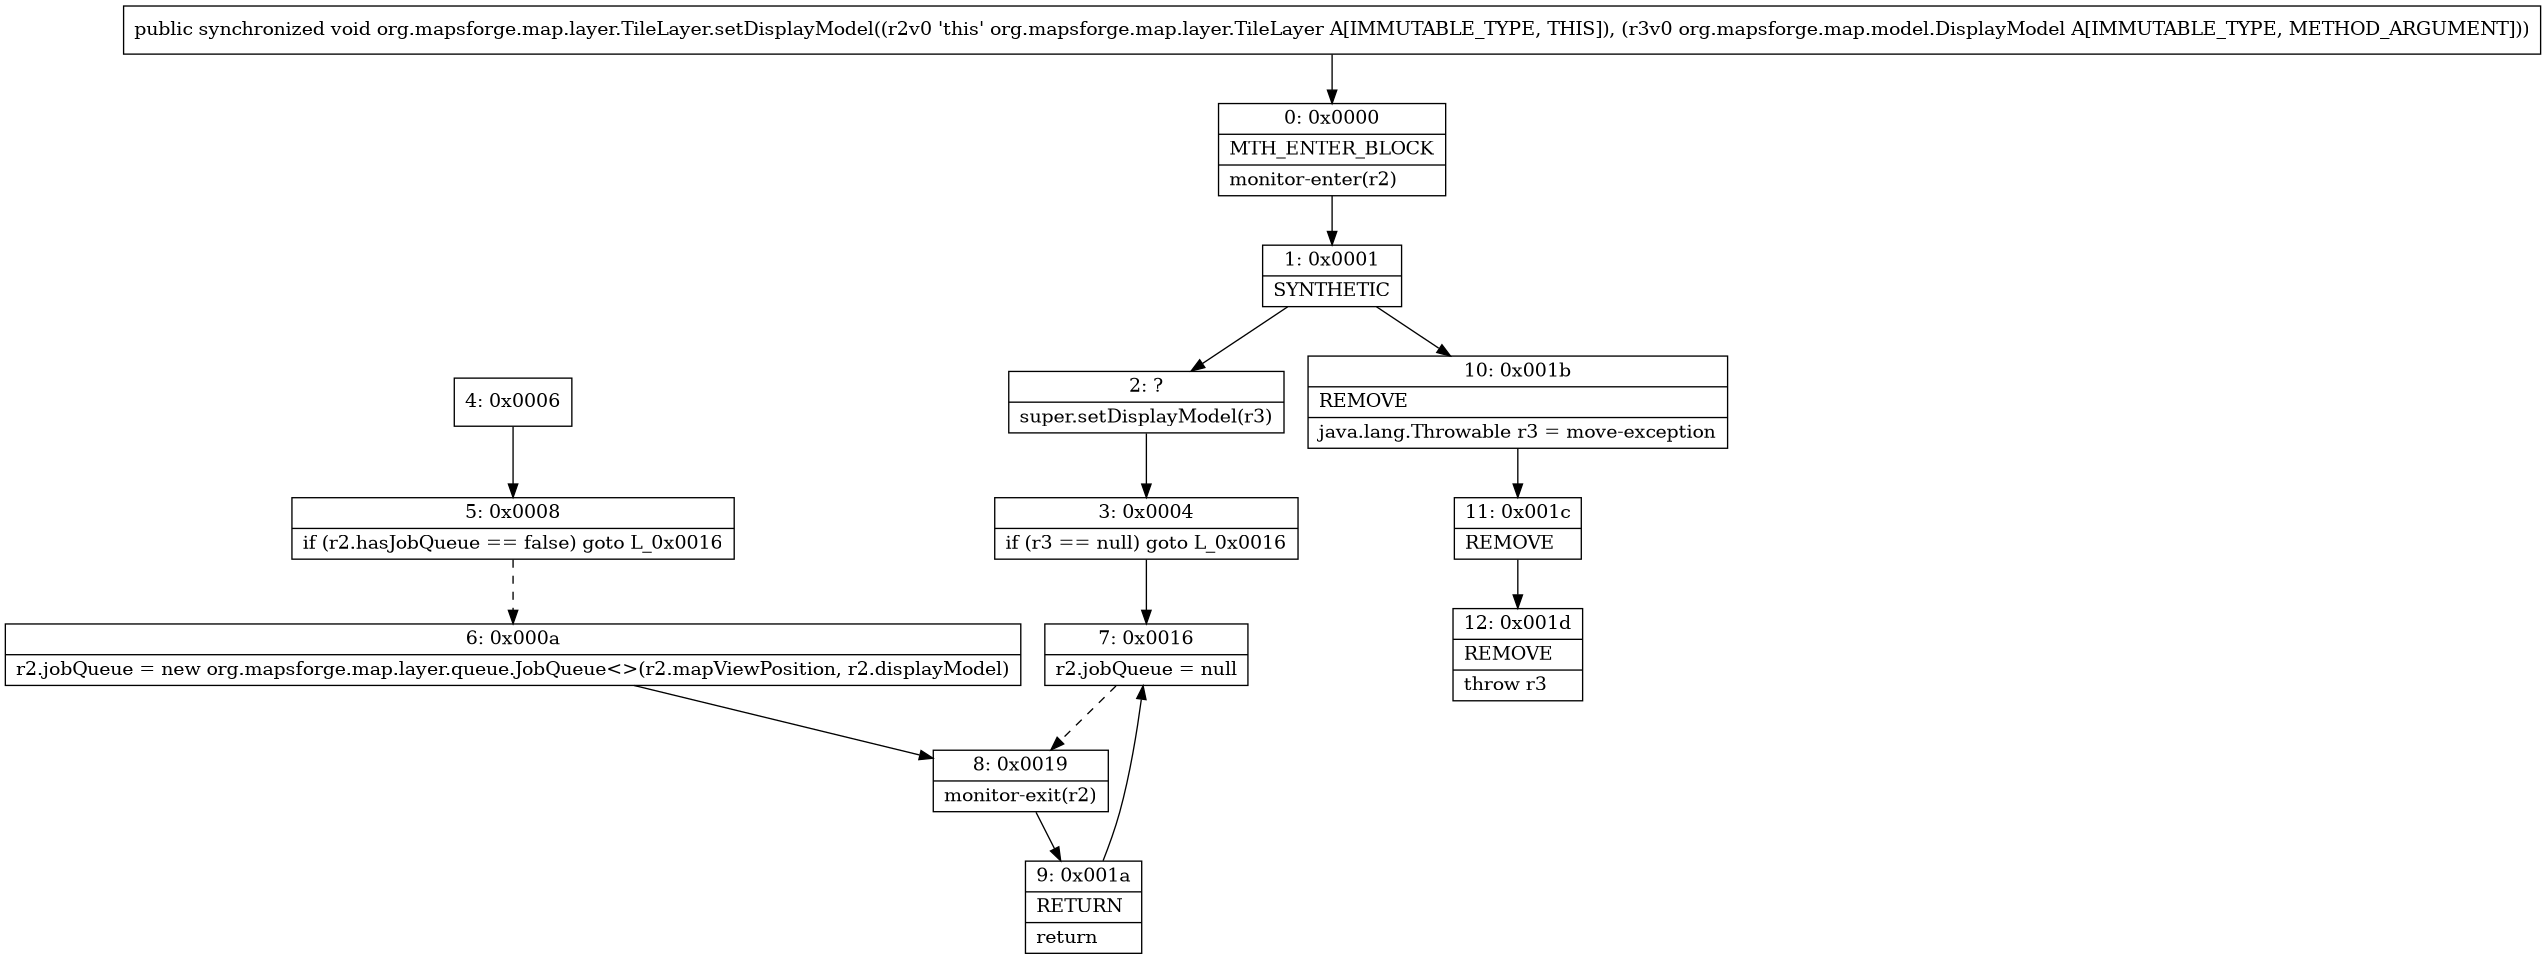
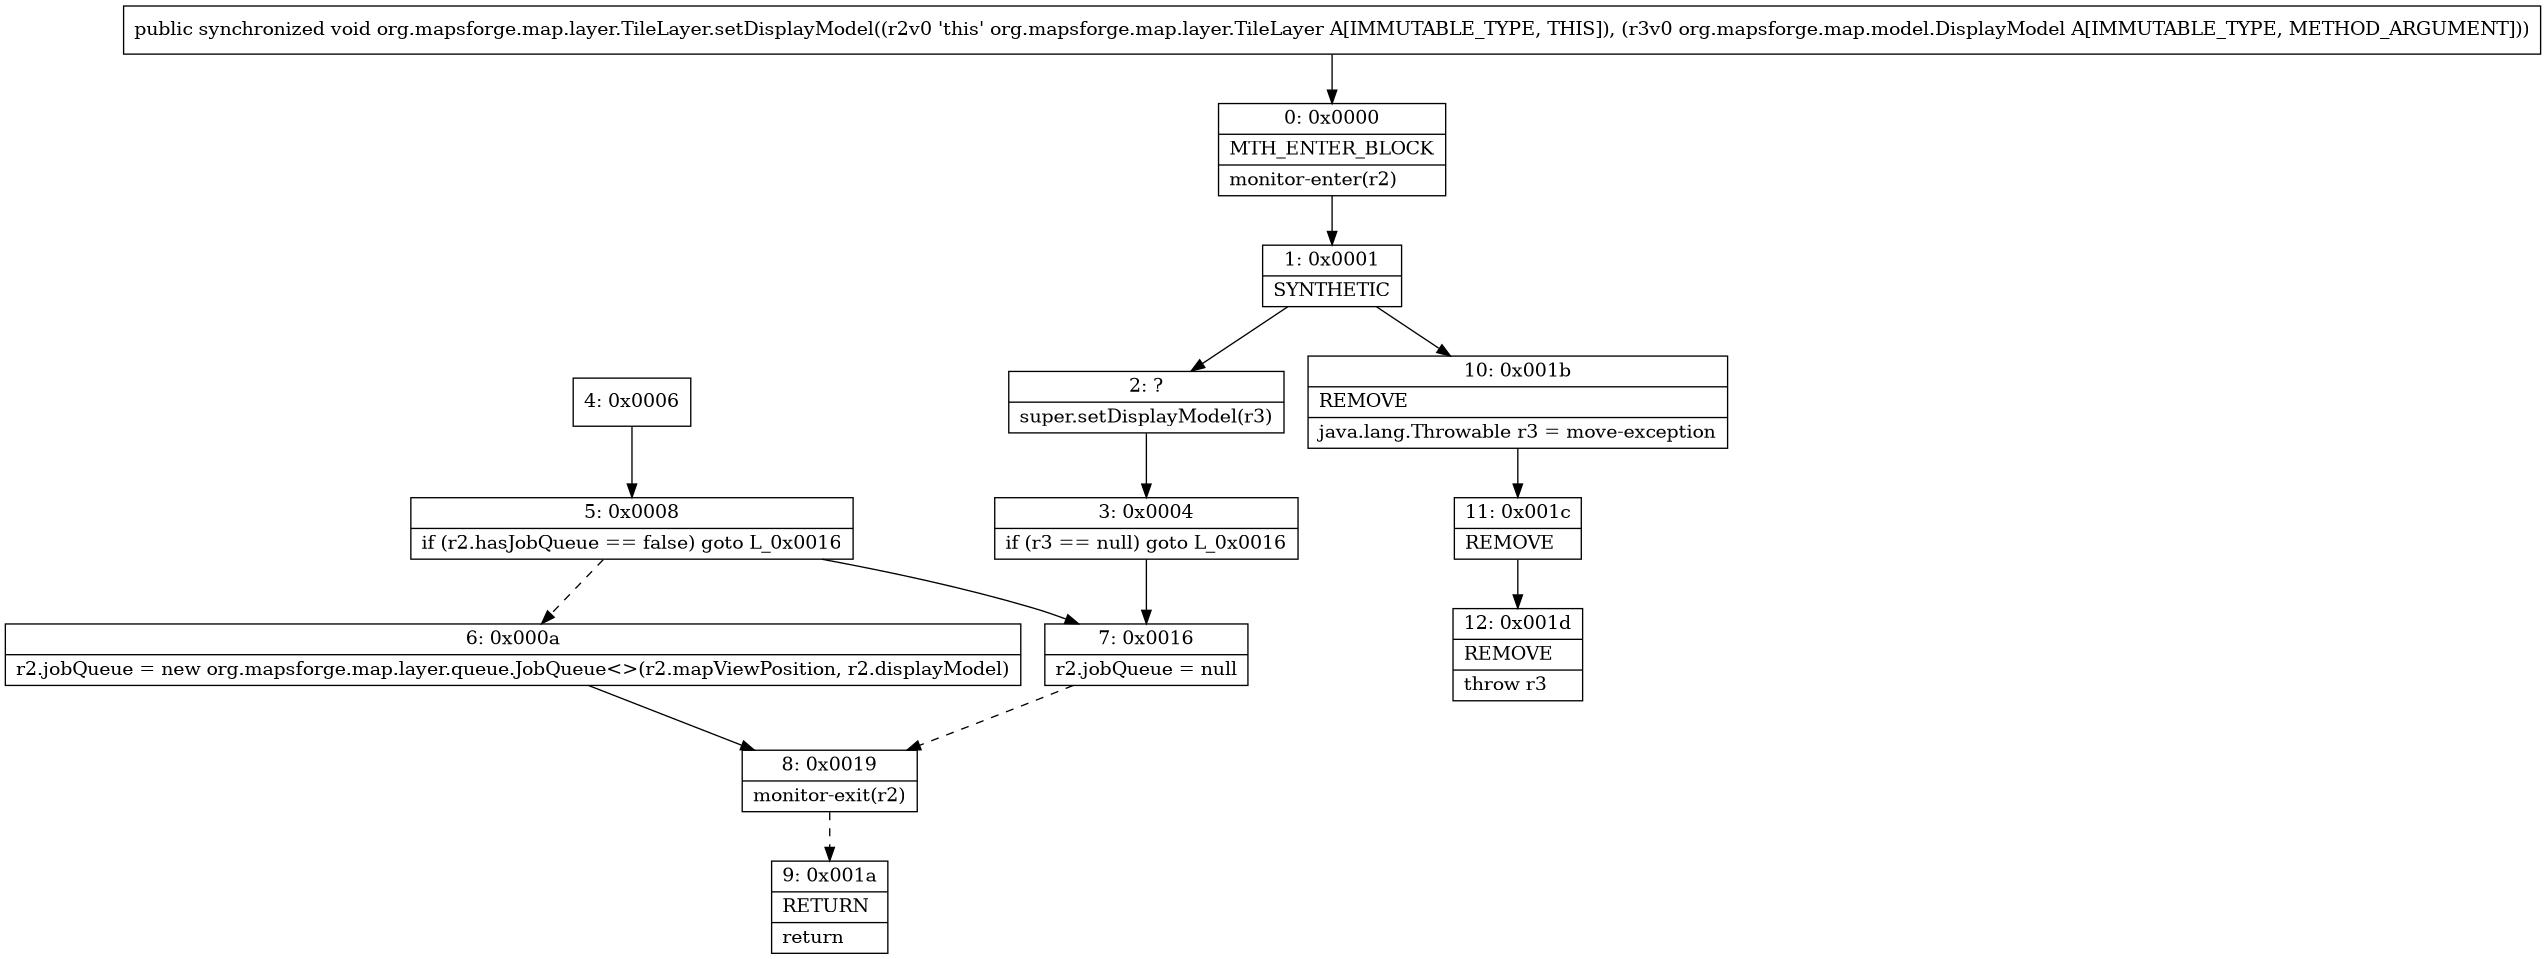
(1127, 781) -> (945, 585)
(1045, 831) -> (830, 830)
